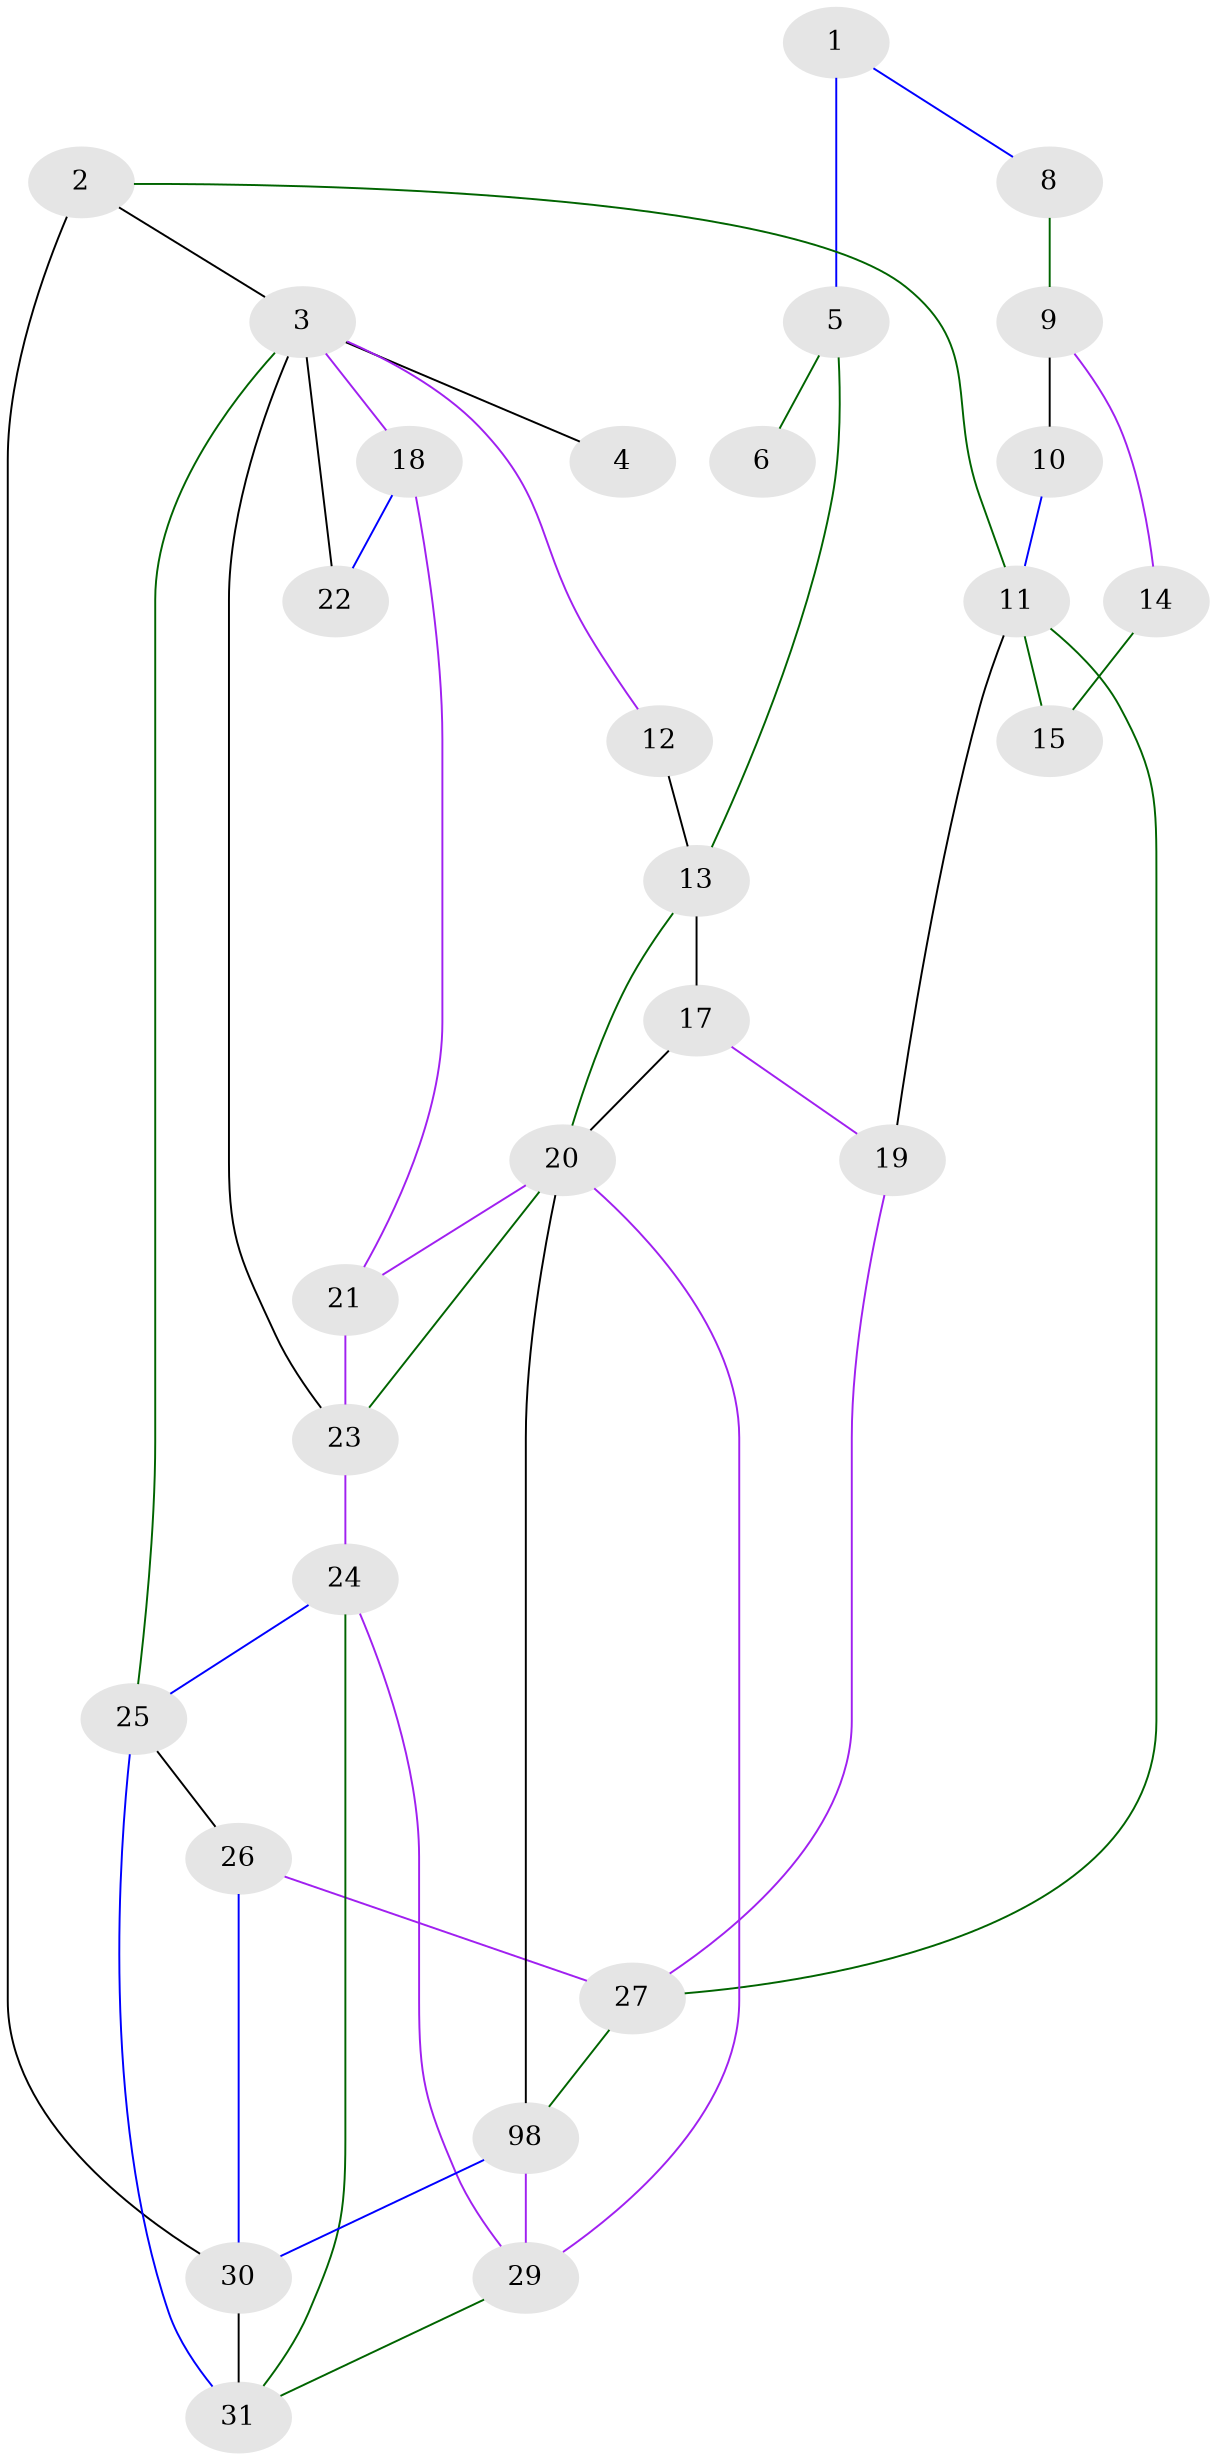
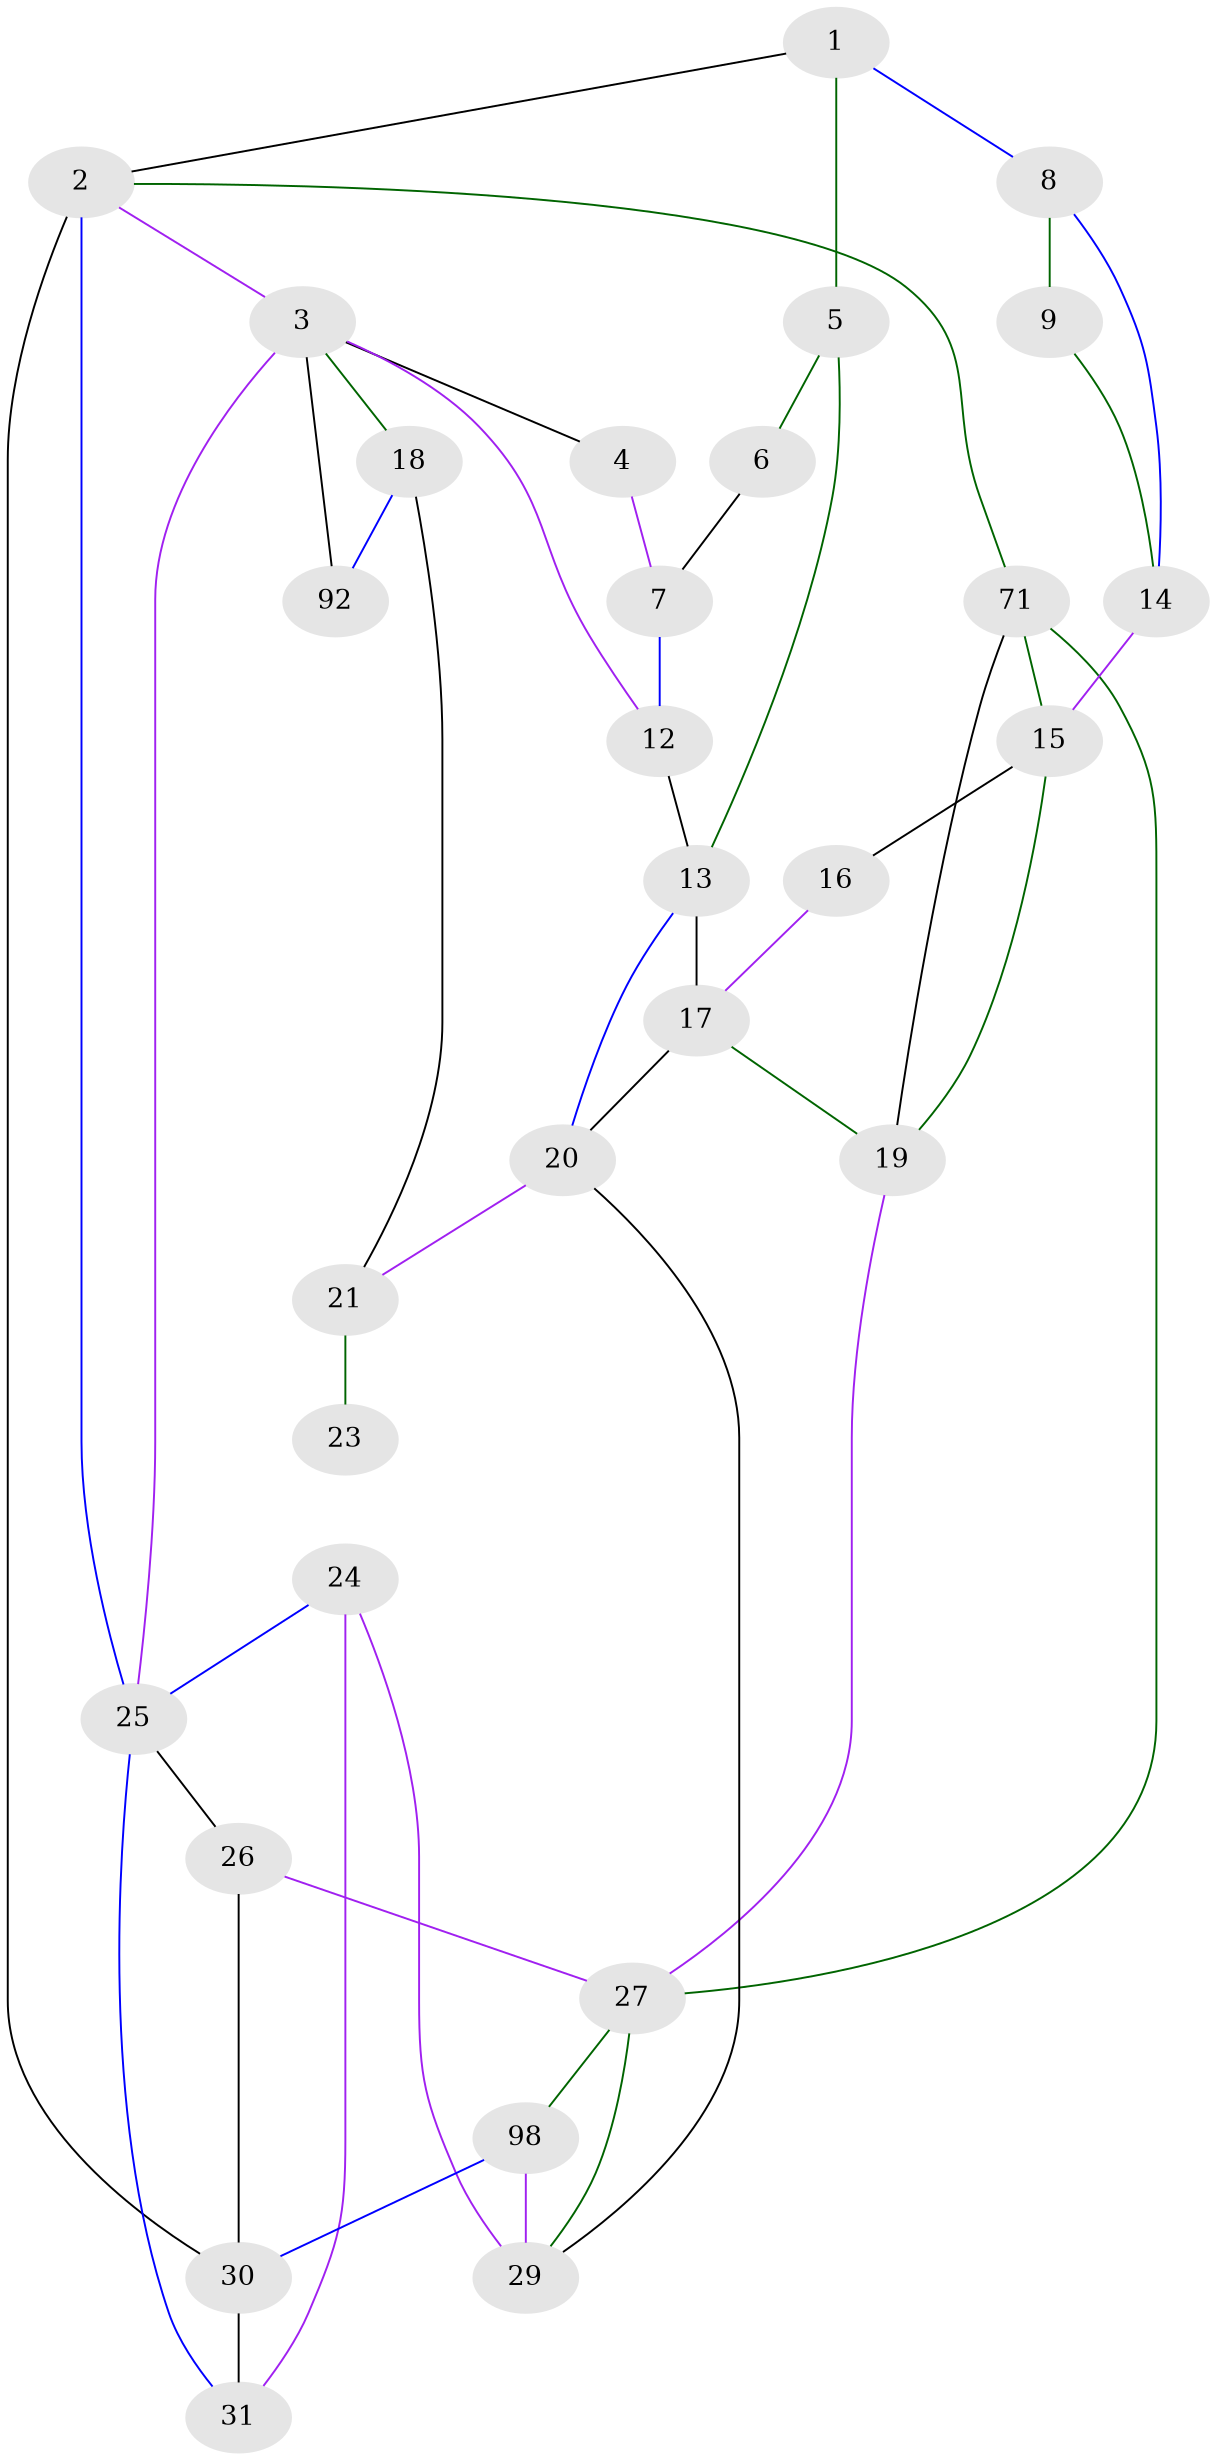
none -> (459, 113)
(836, 182) -> (836, 182)
(192, 252) -> (192, 252)
none -> (1150, 381)
(356, 392) -> (356, 392)
(1130, 454) -> (1130, 454)
(1050, 462) -> none
(336, 601) -> (336, 601)
none -> (660, 601)
(1017, 601) -> (1017, 601)
(1108, 666) -> (1108, 666)
none -> (836, 881)
(442, 888) -> (442, 888)
(229, 889) -> none
none -> (81, 953)
none -> (1005, 962)
(155, 1002) -> (155, 1002)
(613, 1015) -> (613, 1015)
(794, 1090) -> (794, 1090)
(454, 1300) -> none
(345, 1370) -> (345, 1370)
(345, 1510) -> none
(526, 1648) -> none
(739, 1730) -> (739, 1730)
(345, 2010) -> (345, 2010)
(239, 2068) -> (239, 2068)
(382, 2348) -> (606, 2146)
